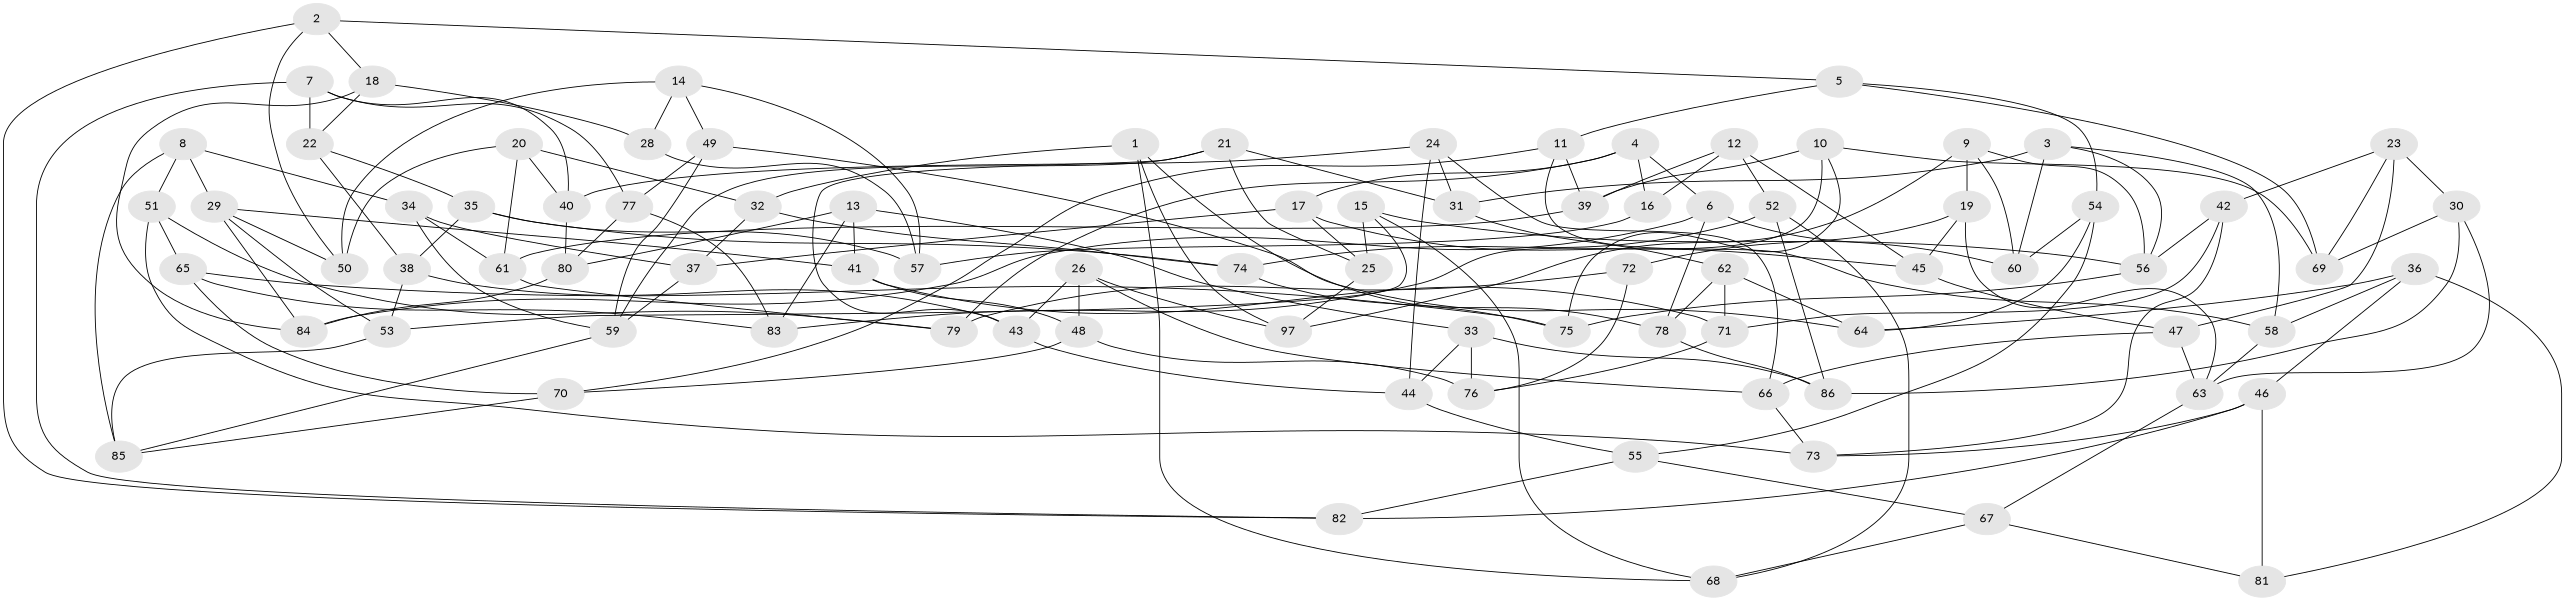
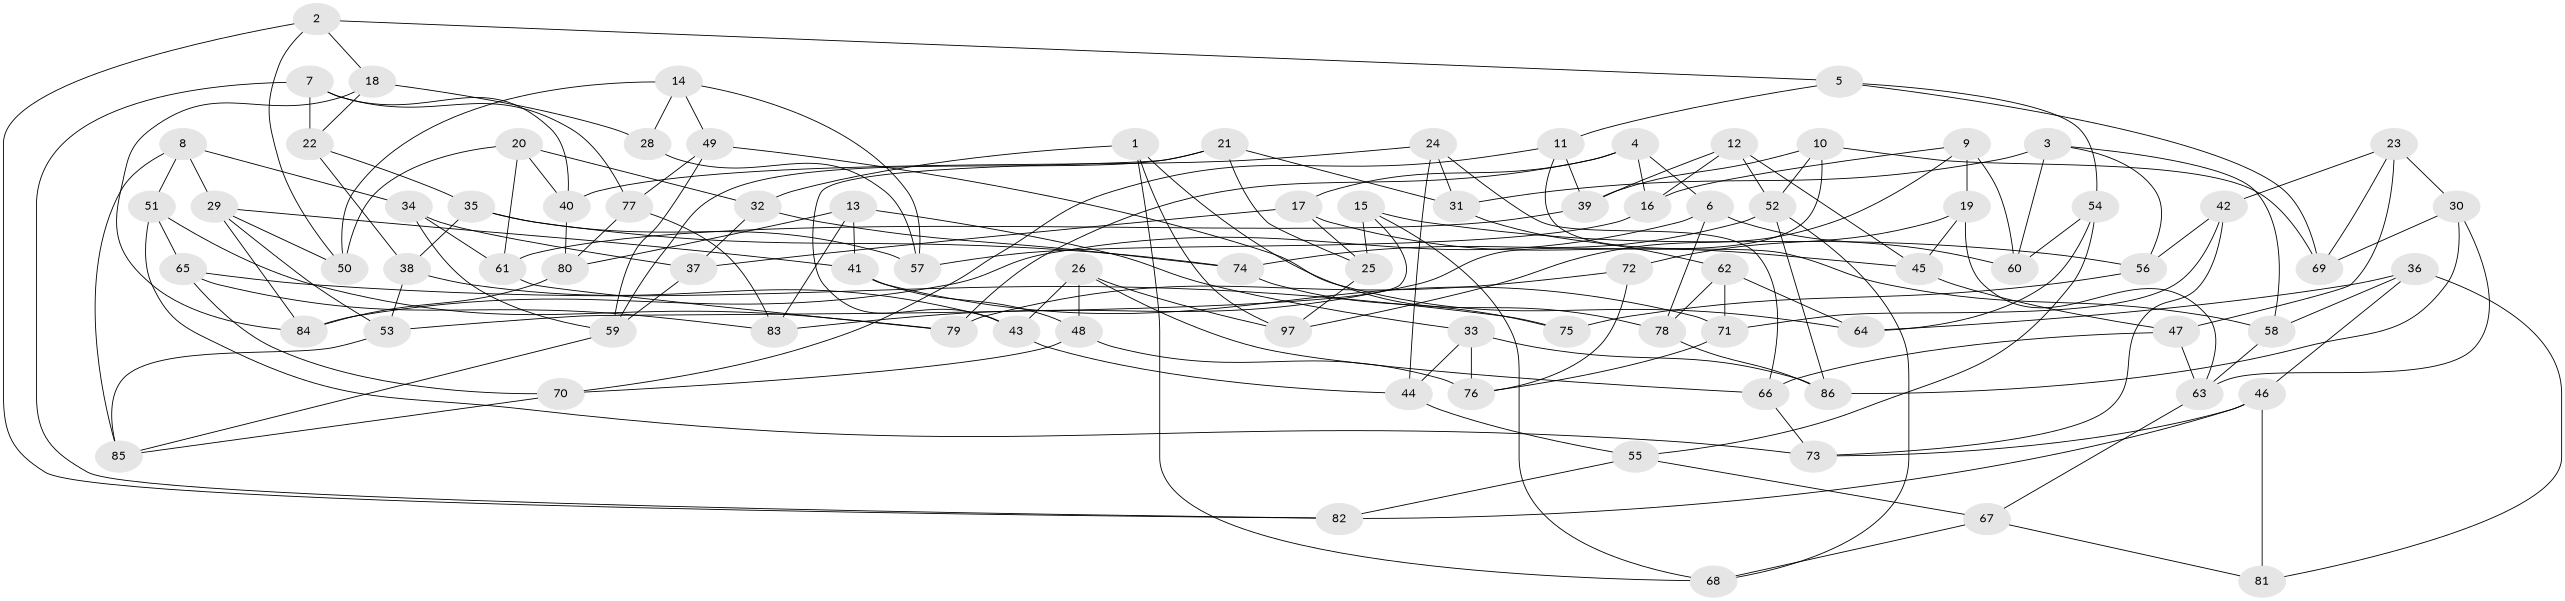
(2103, 173) -> (1811, 166)
(1792, 248) -> (1797, 174)
